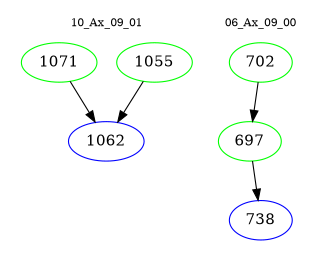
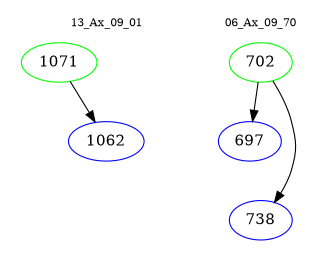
(107, 24) -> (107, 24)
(261, 24) -> (261, 24)
(155, 62) -> none
(250, 141) -> (250, 141)
(255, 175) -> (295, 136)
